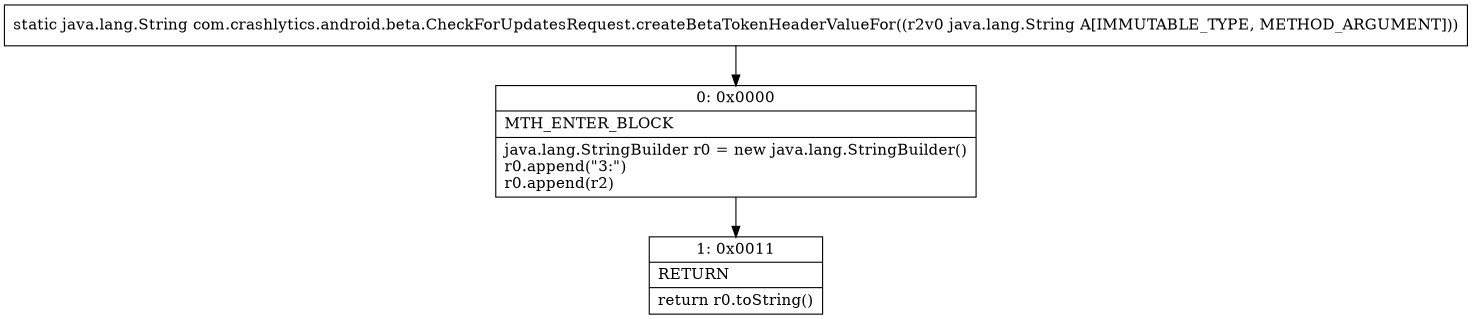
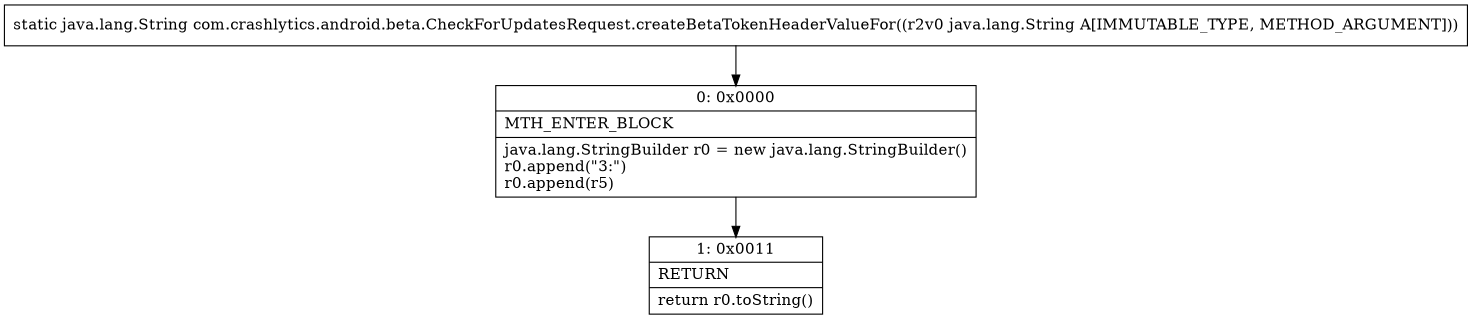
(560, 183) -> (560, 183)
